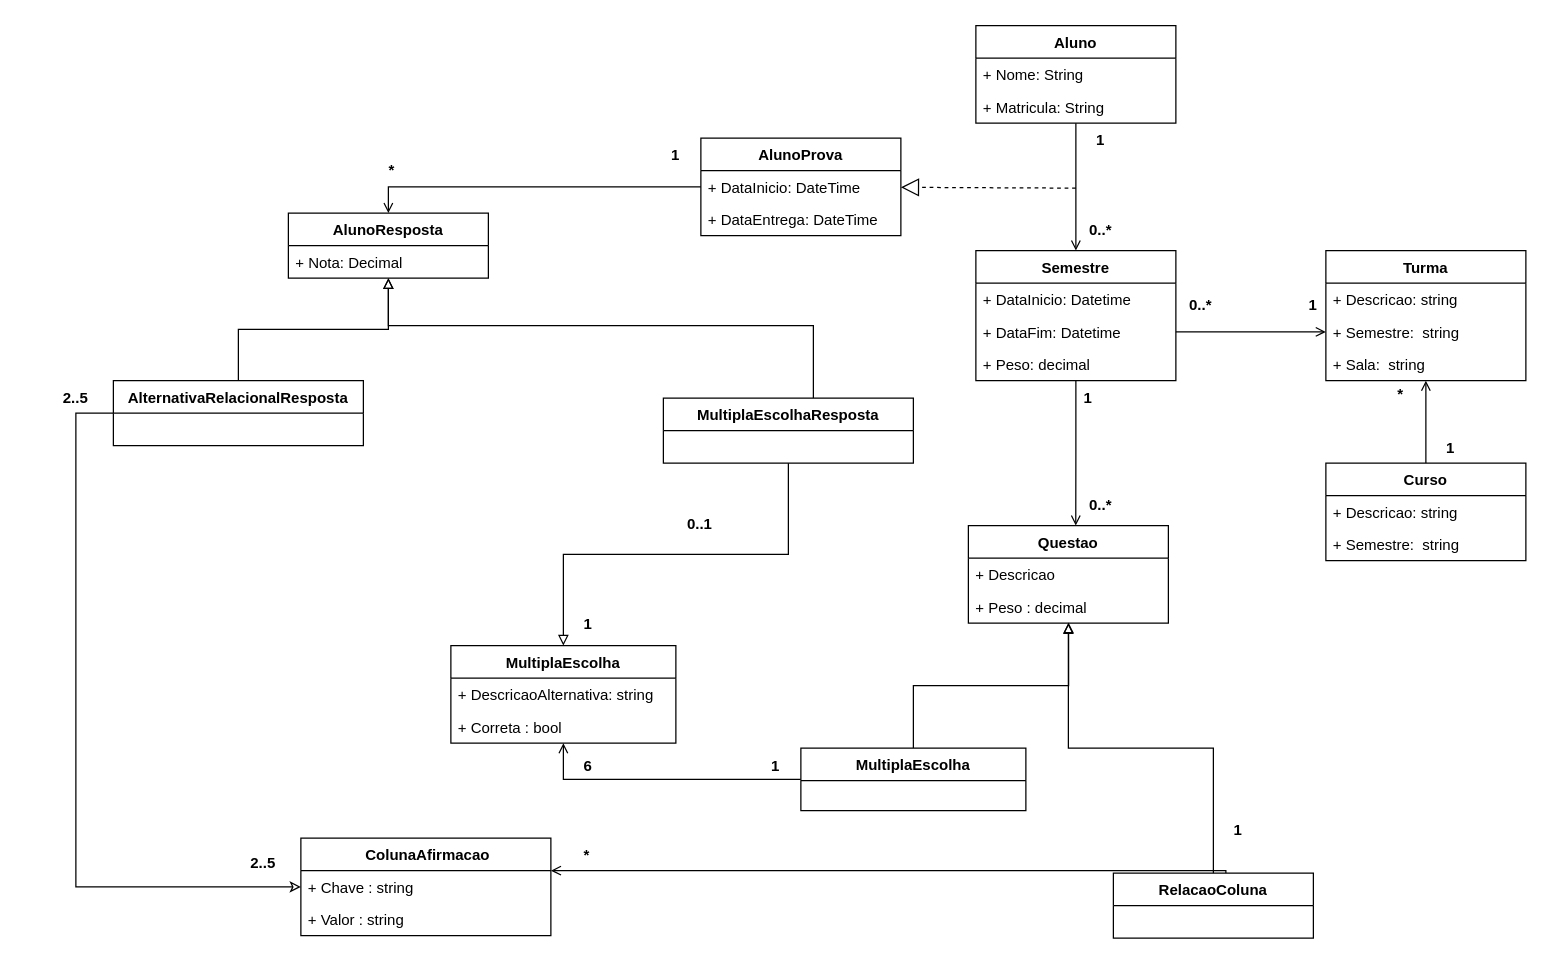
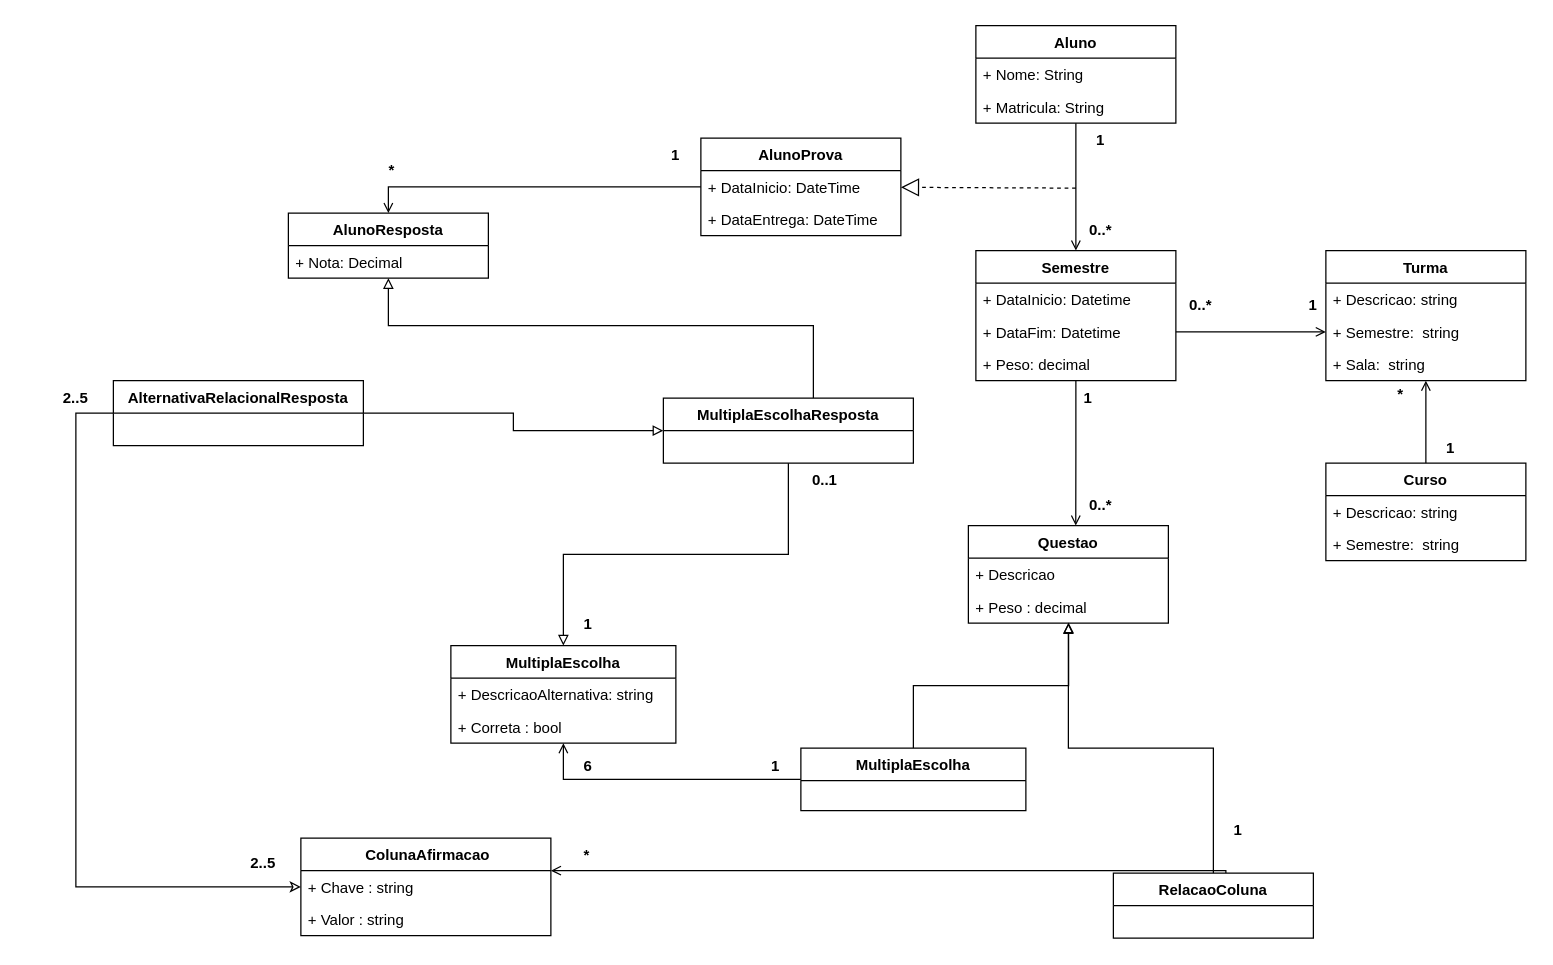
(288, 329) -> (513, 417)
(702, 523) -> (827, 479)
